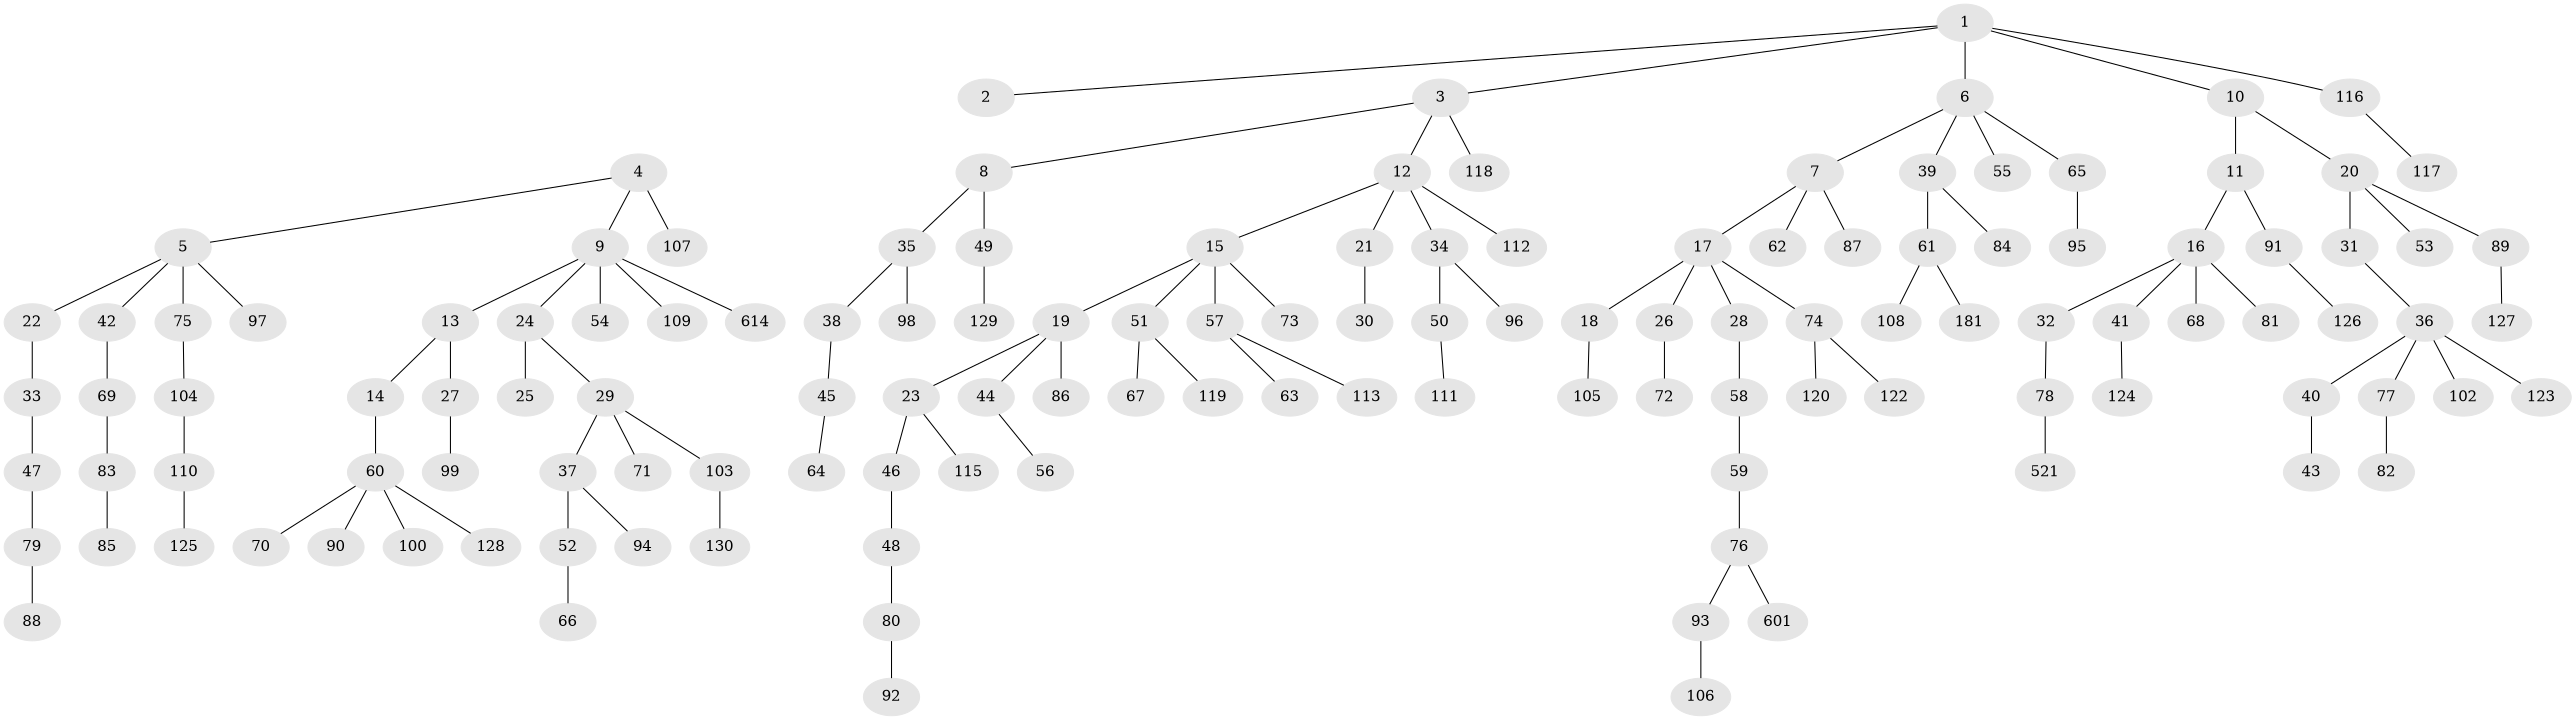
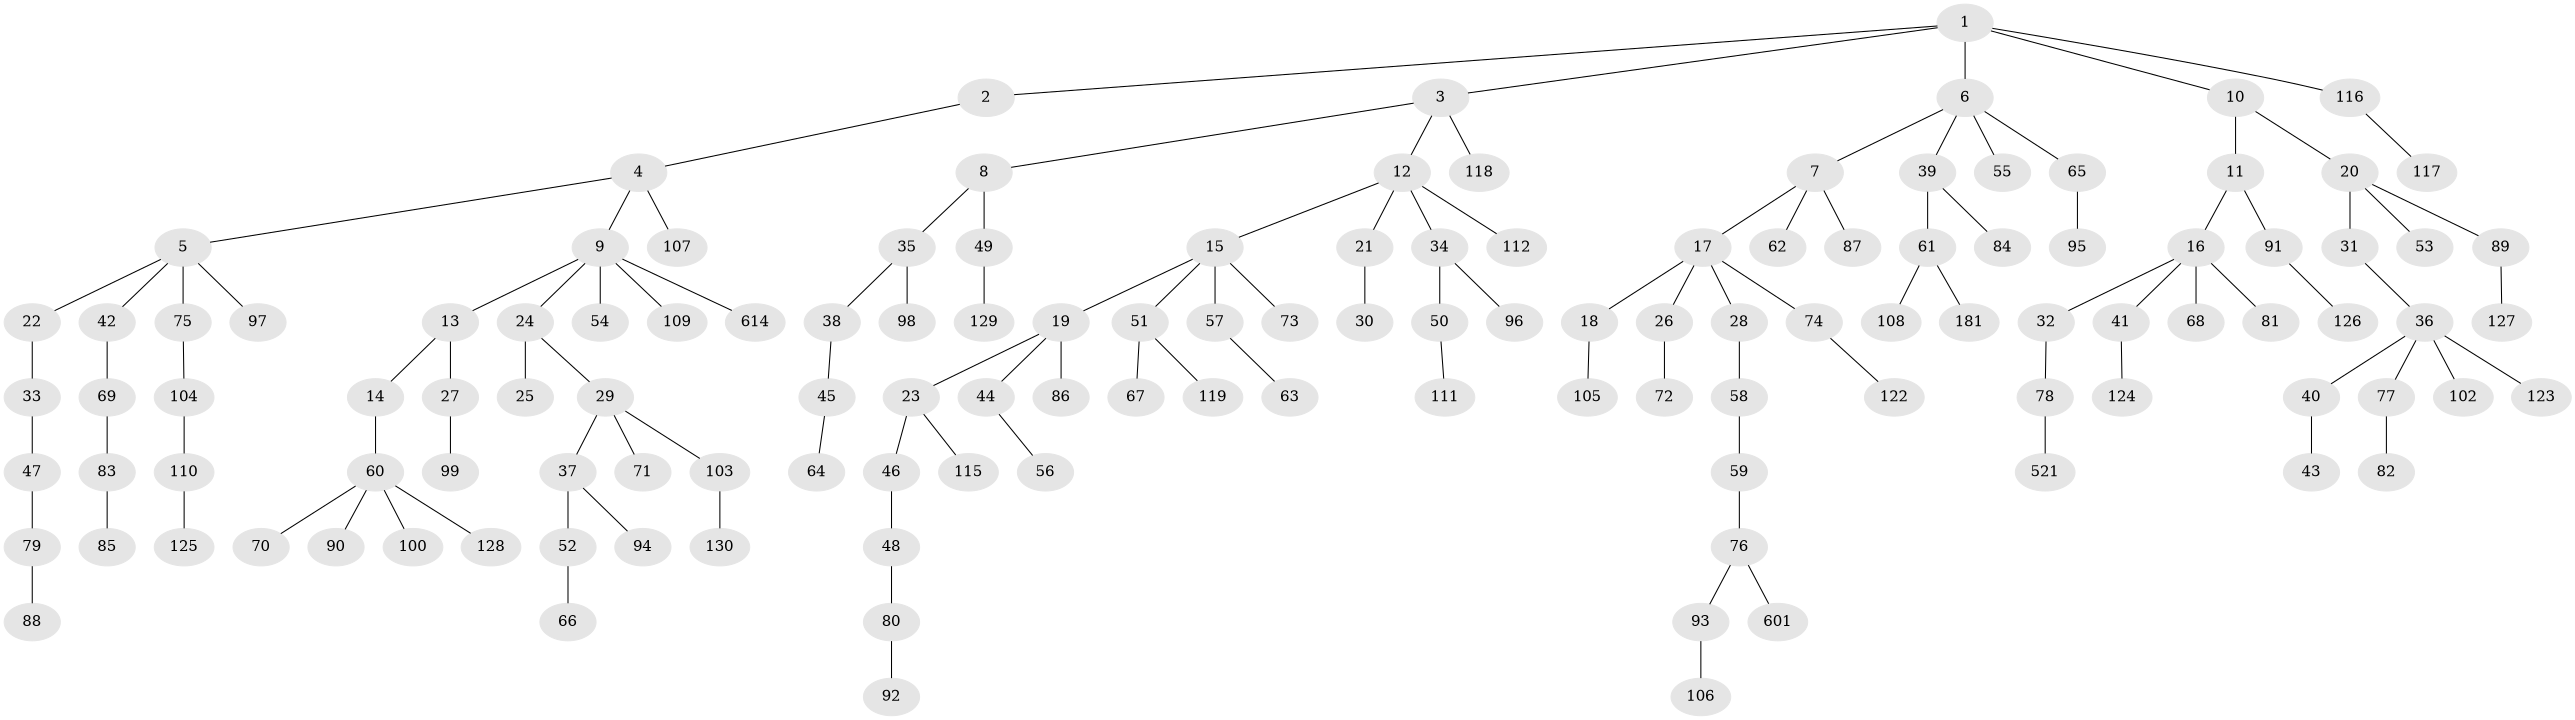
none -> (812, 135)
(1367, 397) -> none
(1816, 397) -> none
